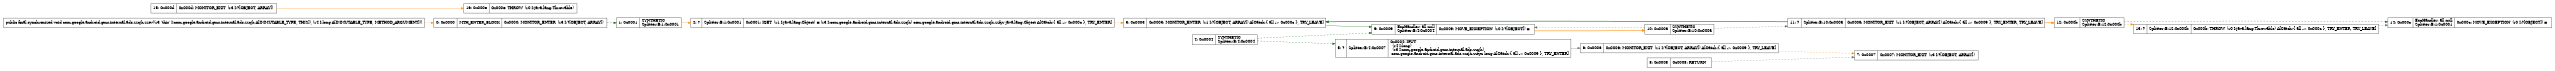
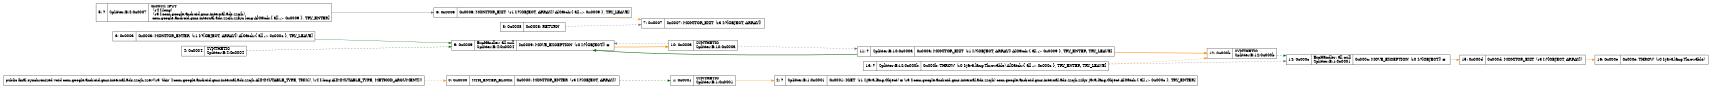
(1558, 21) -> (727, 55)
(1118, 23) -> none
(2127, 24) -> (1159, 62)
(1295, 42) -> none
none -> (1453, 60)
